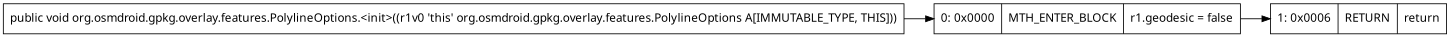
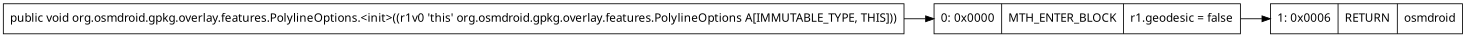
(1422, 18) -> (1430, 18)
